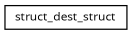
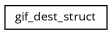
(66, 17) -> (56, 17)
